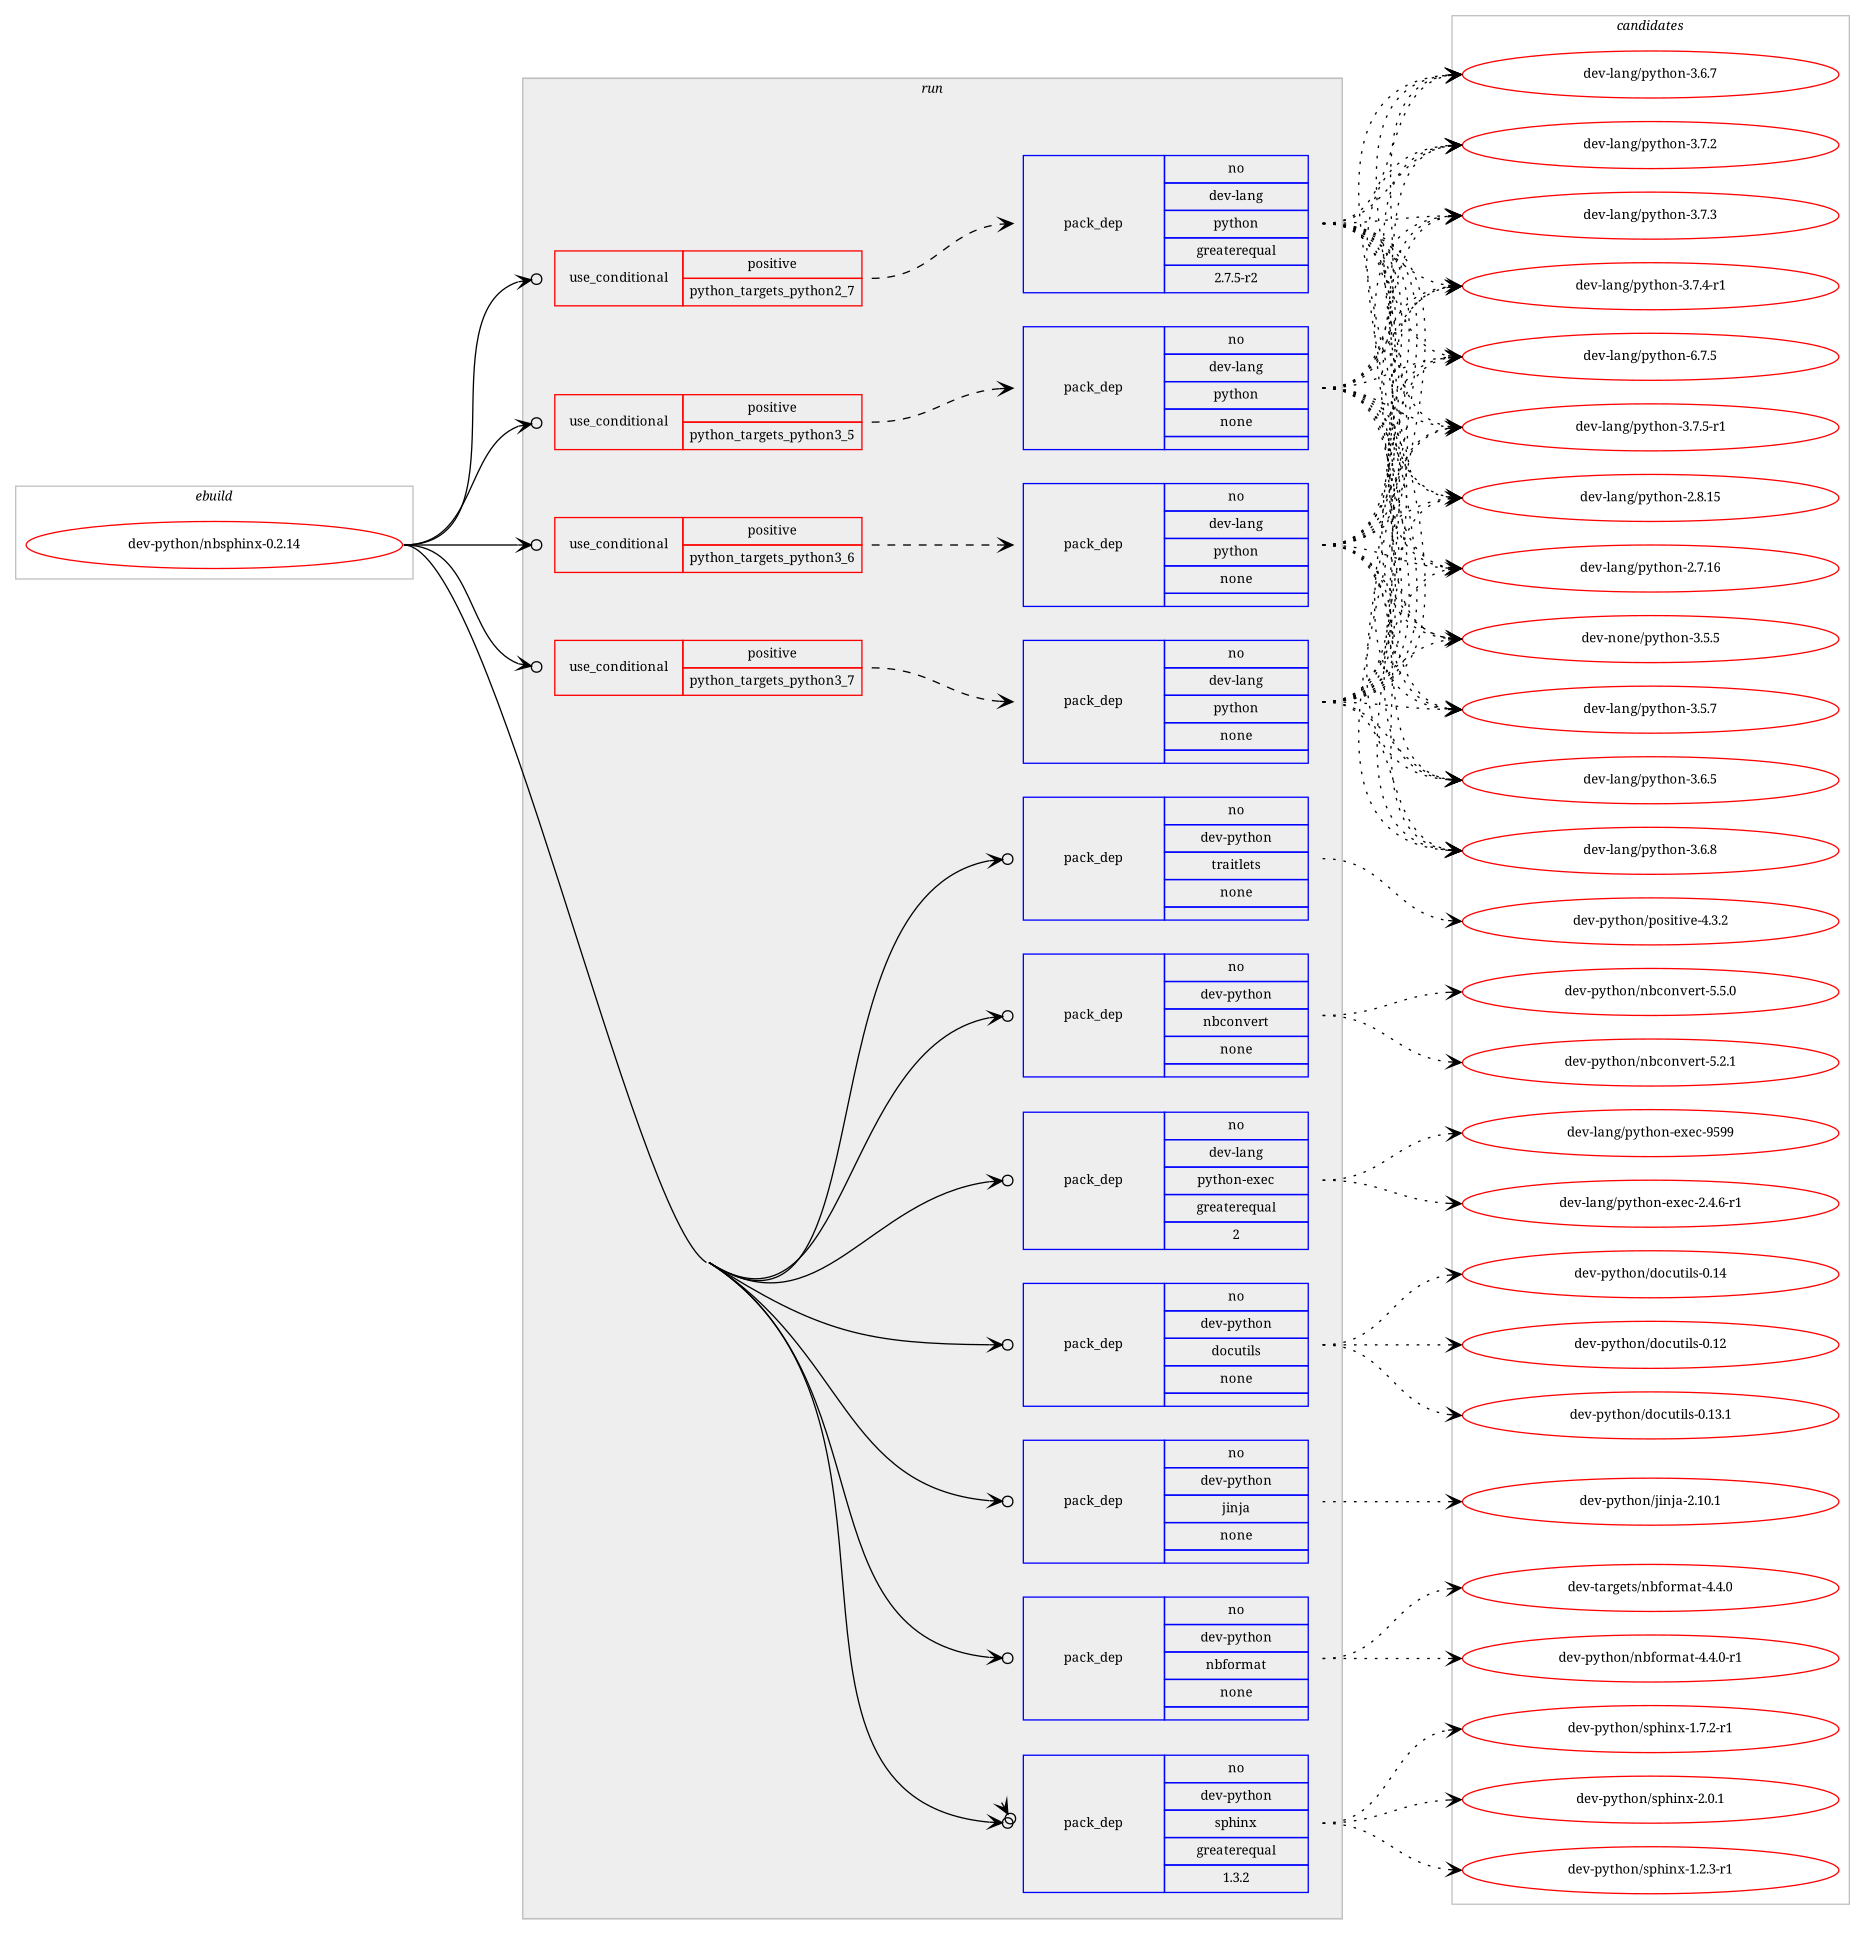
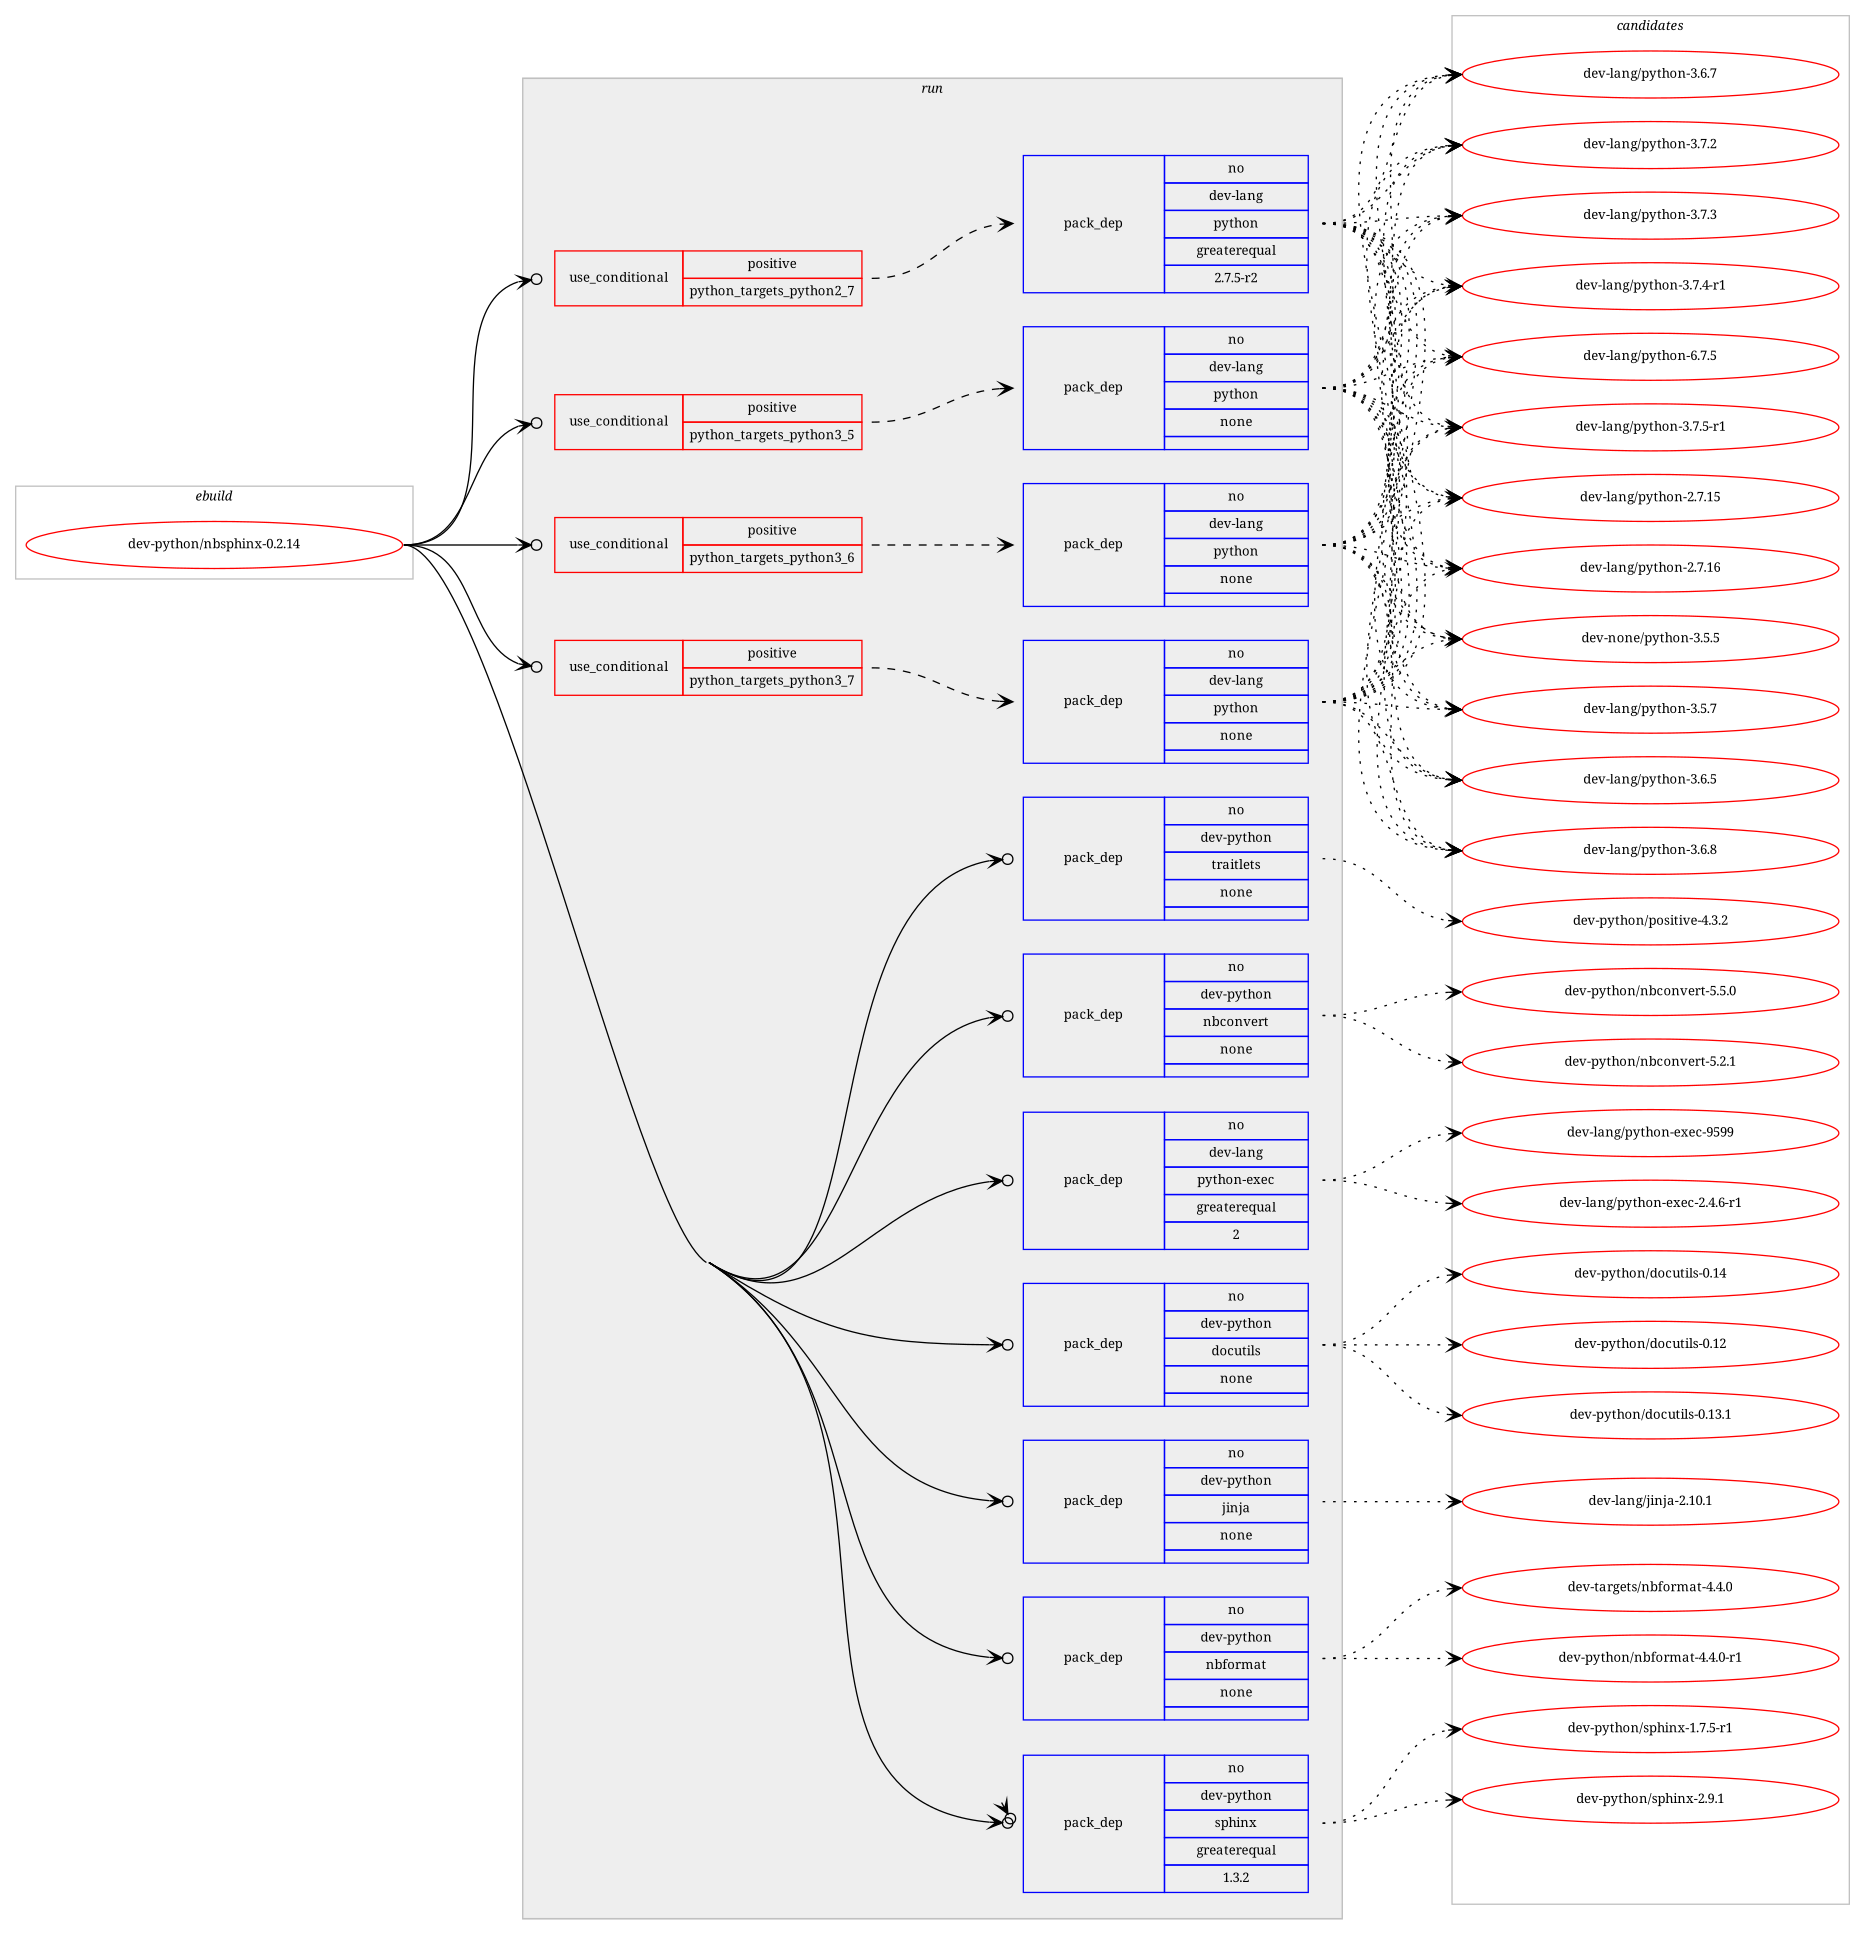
(1651, 498) -> (1651, 498)
(1651, 1502) -> (1651, 1502)
(1651, 1729) -> (1651, 1729)
(1651, 1800) -> (1651, 1800)
(1651, 1870) -> none
